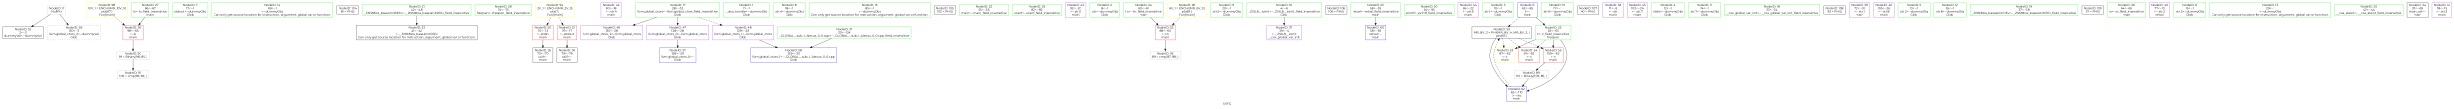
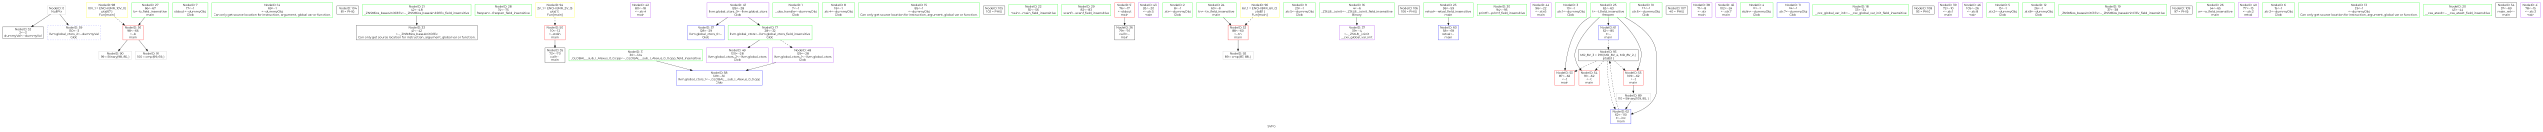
(1704, 10) -> (1793, 10)
(1284, 15) -> (1357, 15)
(560, 20) -> none
(678, 20) -> (753, 21)
(1540, 21) -> (1608, 20)
(1542, 43) -> (1580, 40)
(1505, 55) -> (1565, 78)
(1491, 63) -> (1609, 84)
(133, 64) -> (143, 45)
